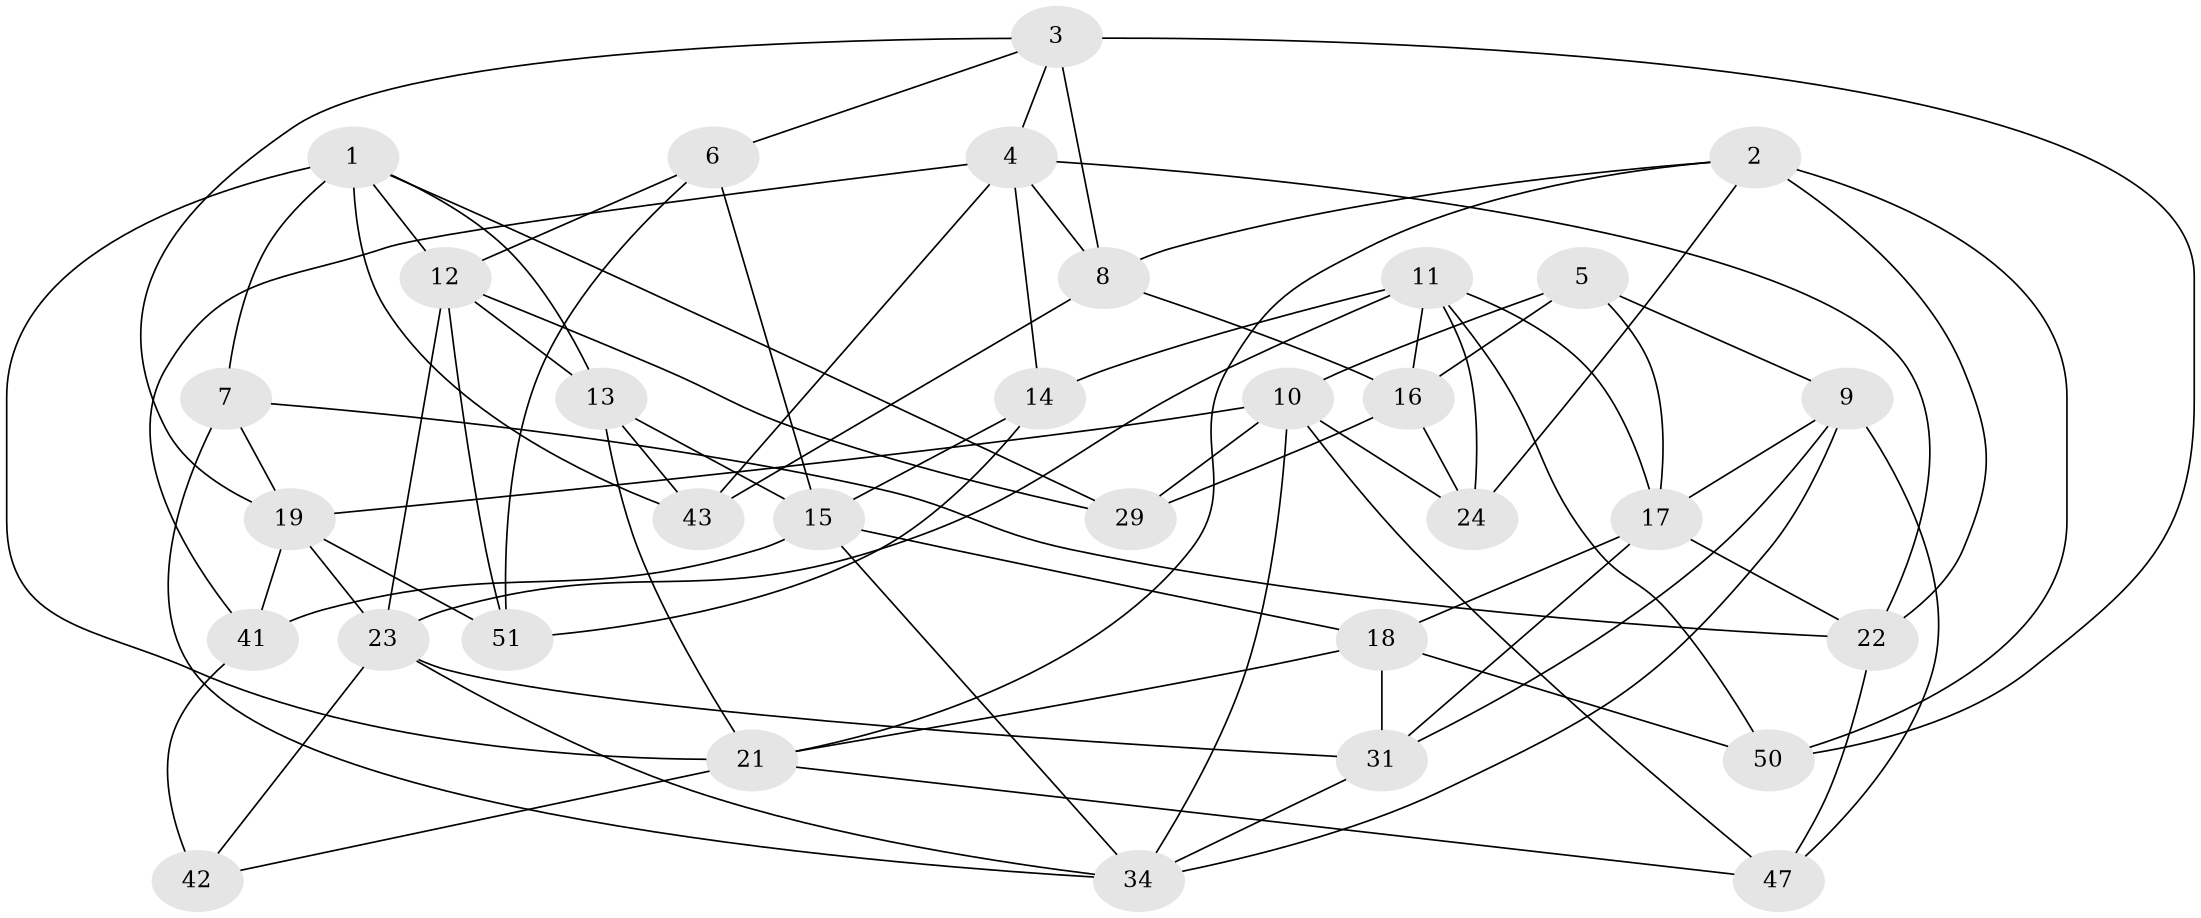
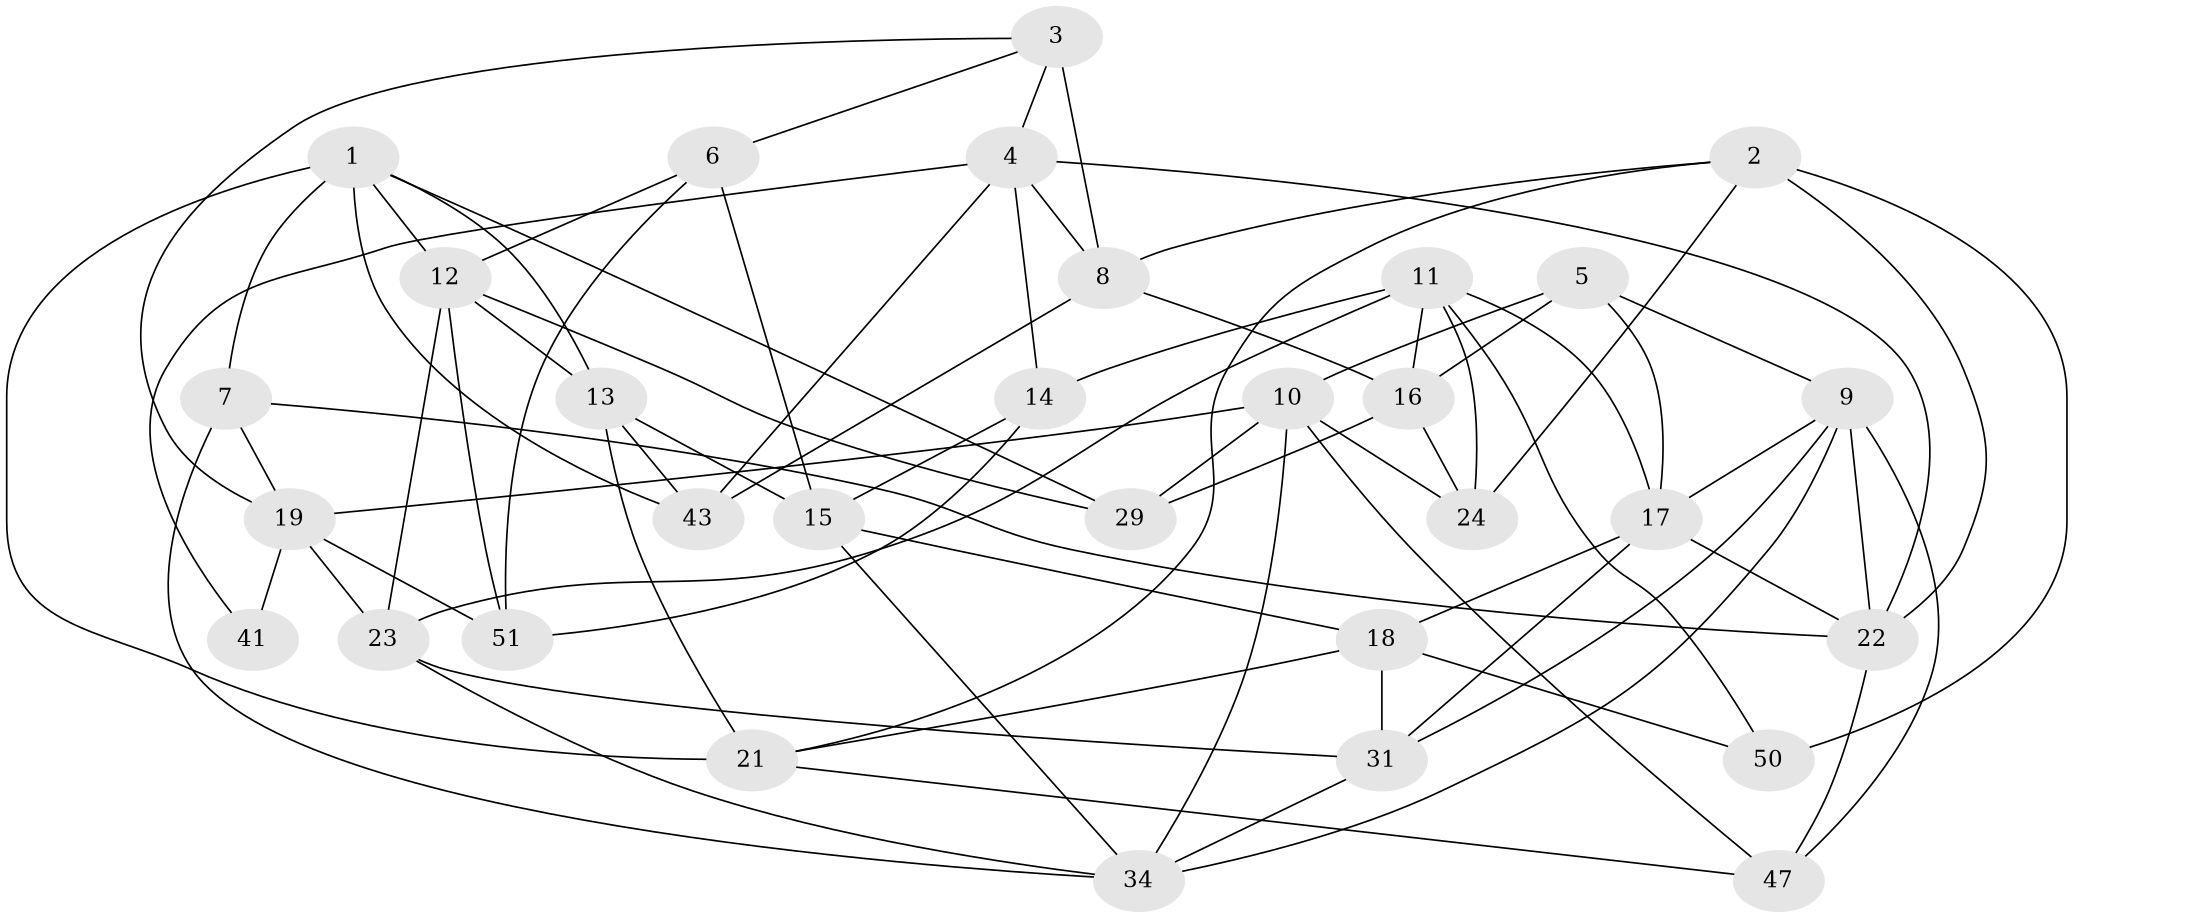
(2021, 134) -> none
none -> (1860, 519)
(474, 585) -> none
(198, 881) -> none
